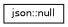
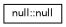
(34, 14) -> (33, 14)
